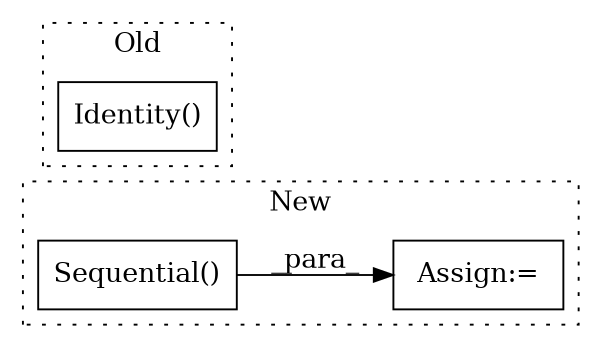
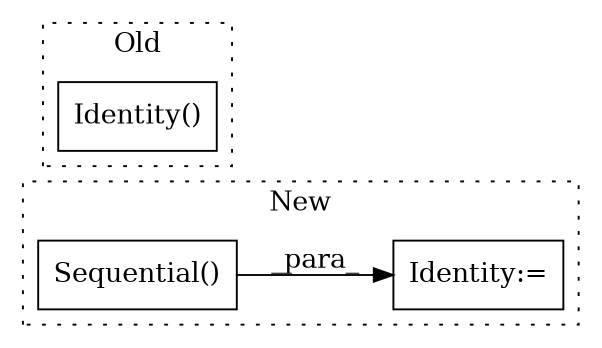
(478, 275) -> (478, 275)
